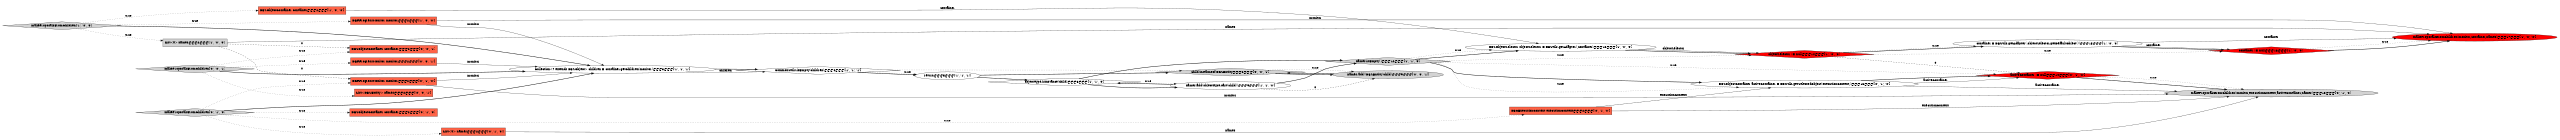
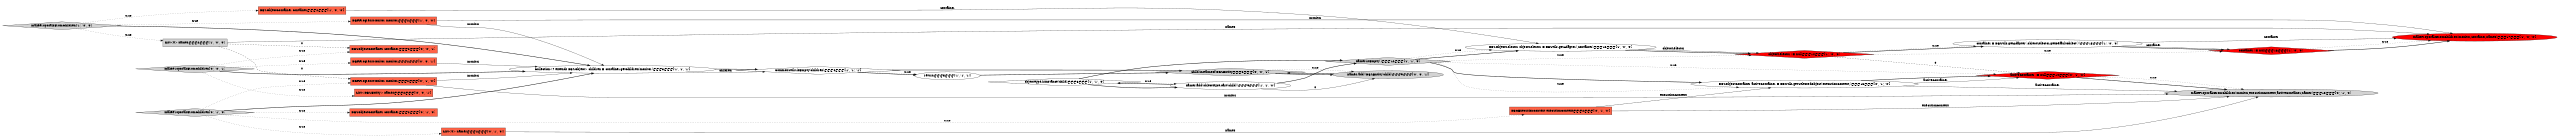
(1036, 70) -> (1036, 70)
(1001, 79) -> none
(1317, 89) -> (1317, 89)
